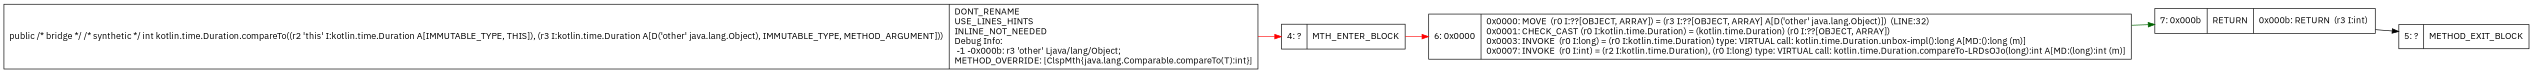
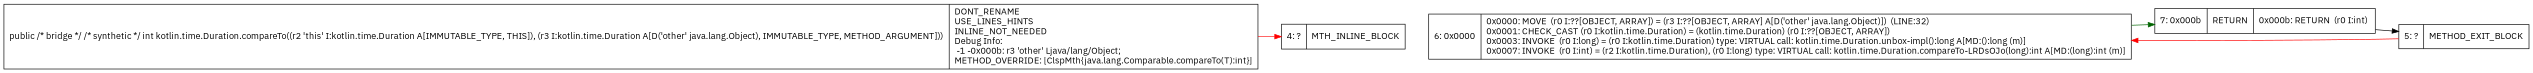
(2314, 21) -> (2314, 21)
(1356, 36) -> (1356, 36)
(1414, 37) -> (2268, 40)
